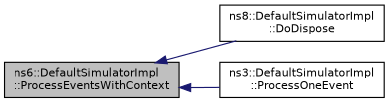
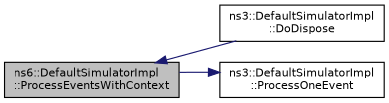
(302, 23) -> (302, 23)
(205, 88) -> (194, 72)
